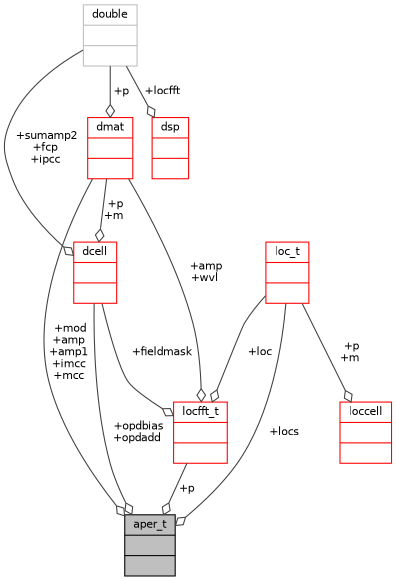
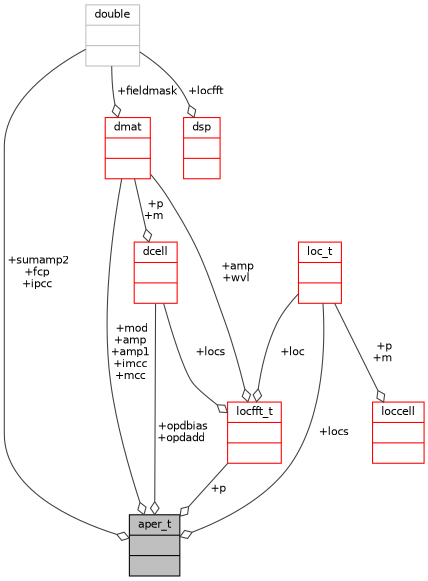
(120, 92) -> (146, 92)
(5, 141) -> (4, 304)
(161, 353) -> (209, 353)
